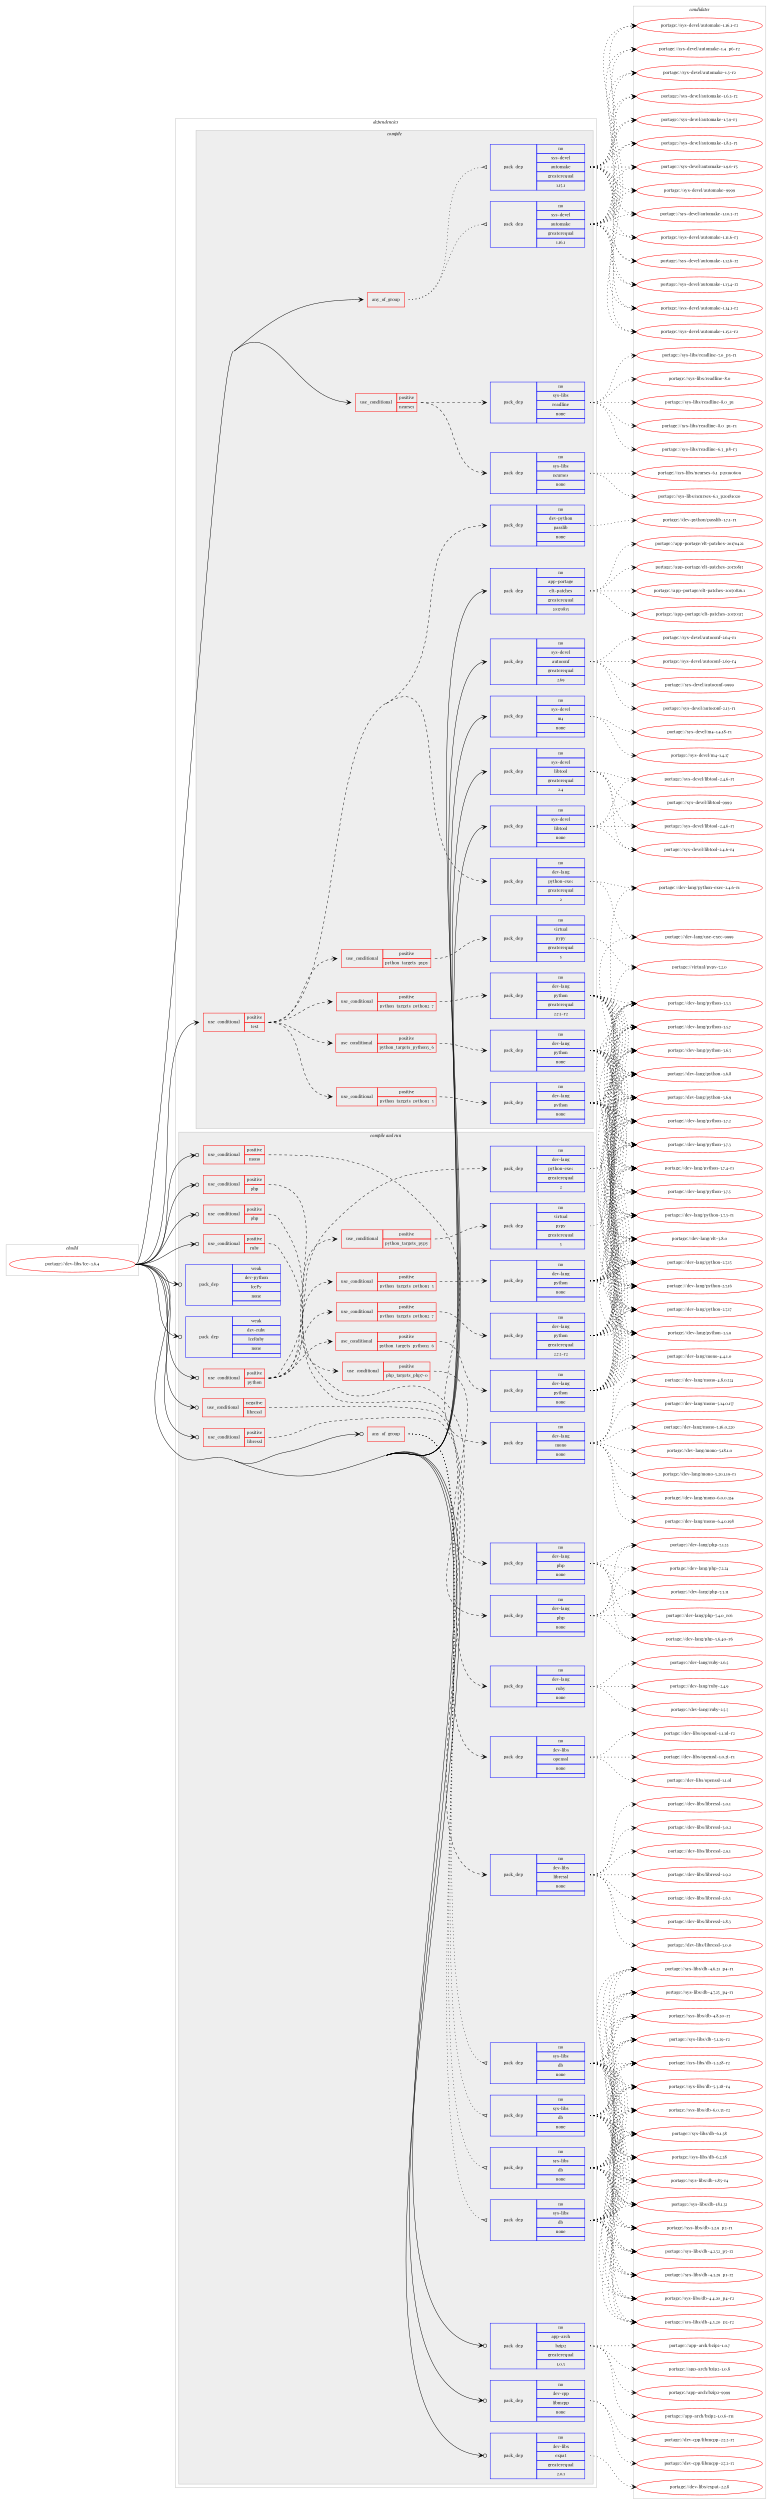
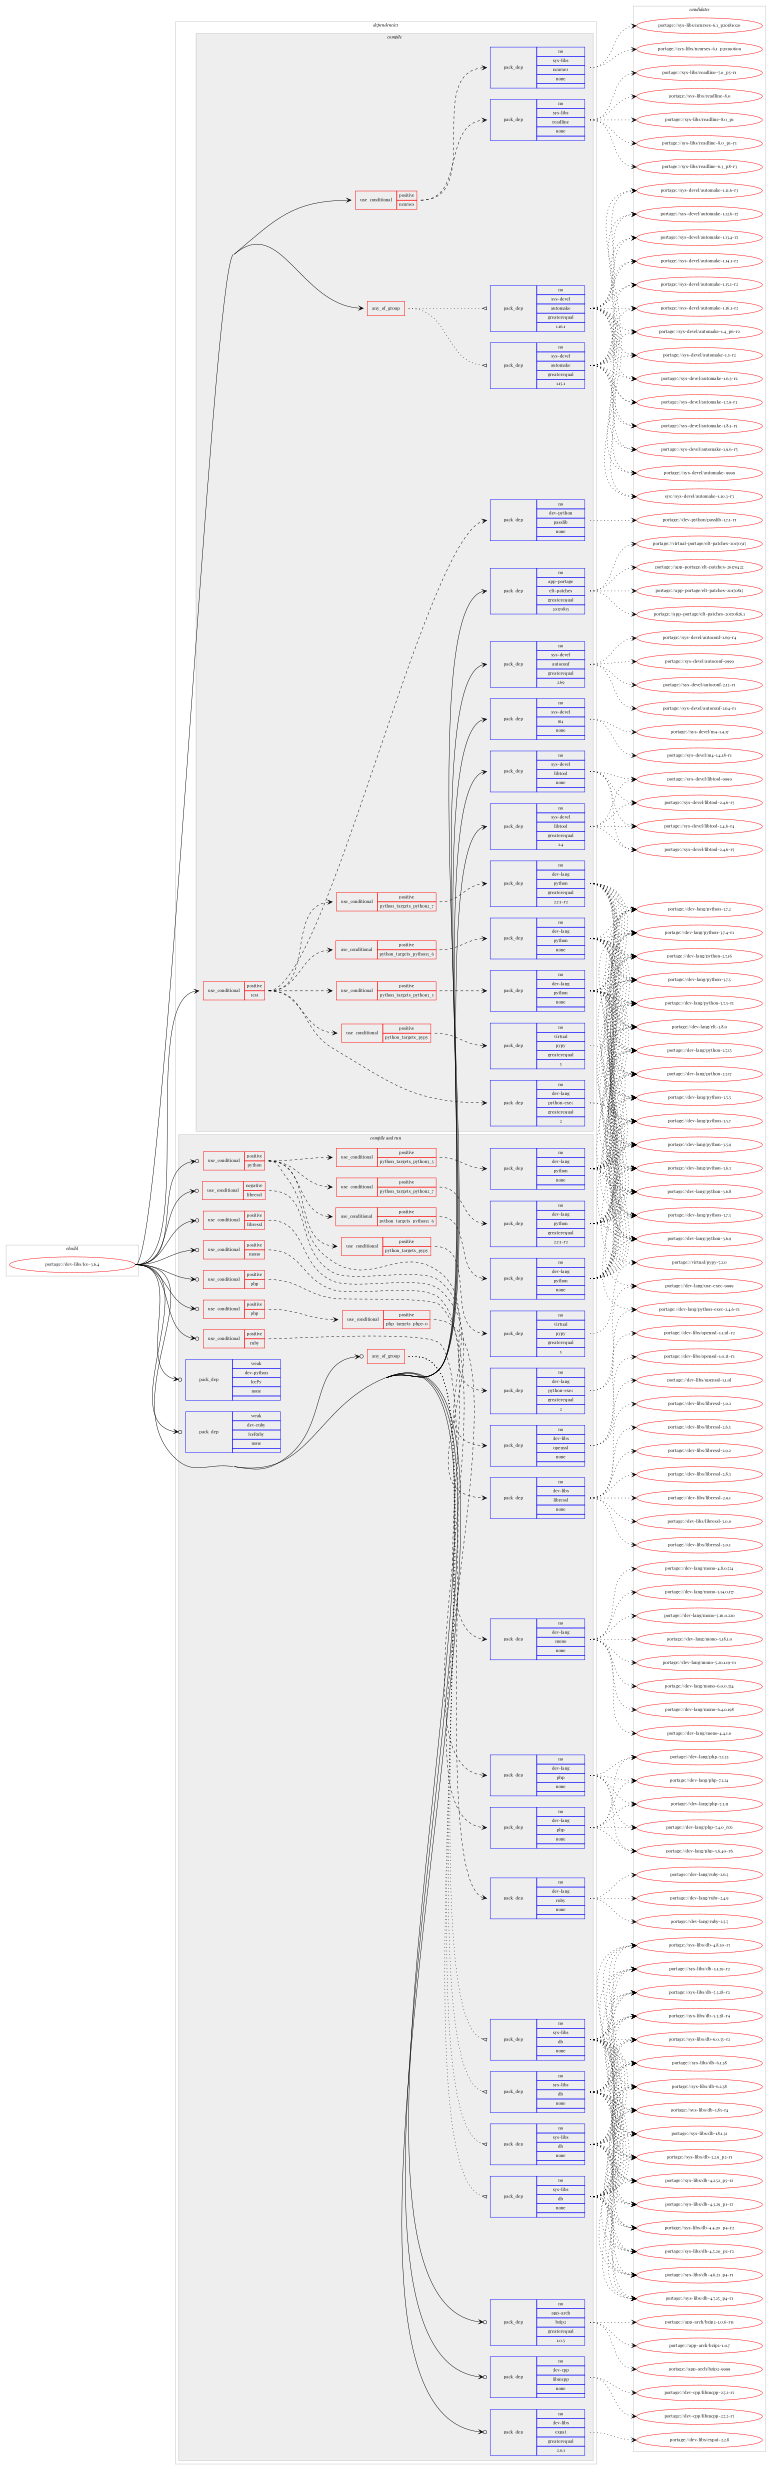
(700, 214) -> (700, 497)
(700, 614) -> (700, 544)
(700, 2369) -> none
